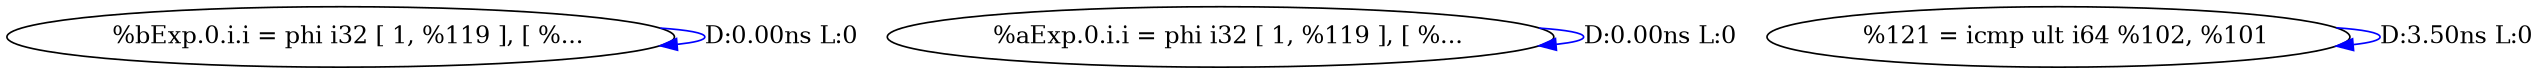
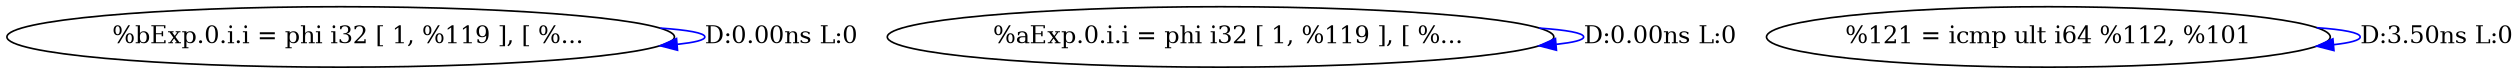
(2058, 37) -> (2048, 37)
